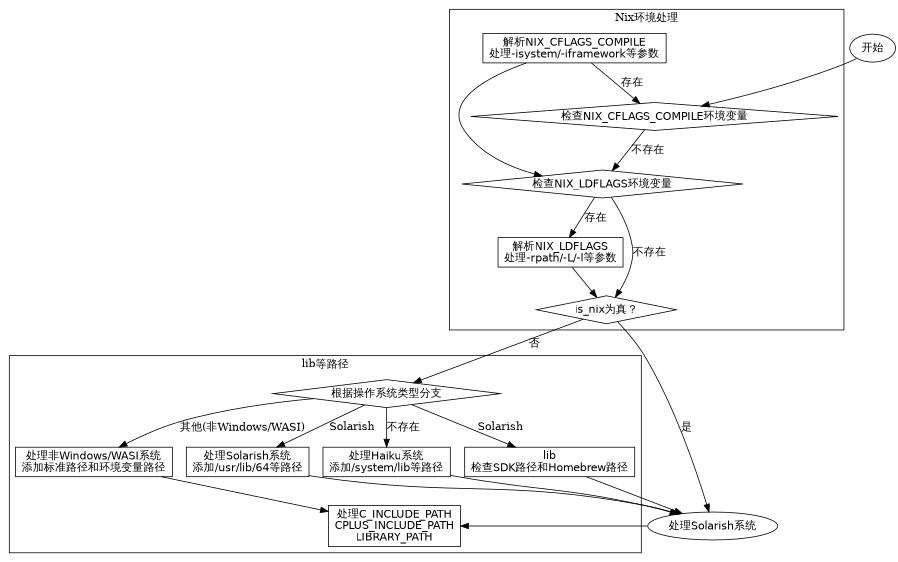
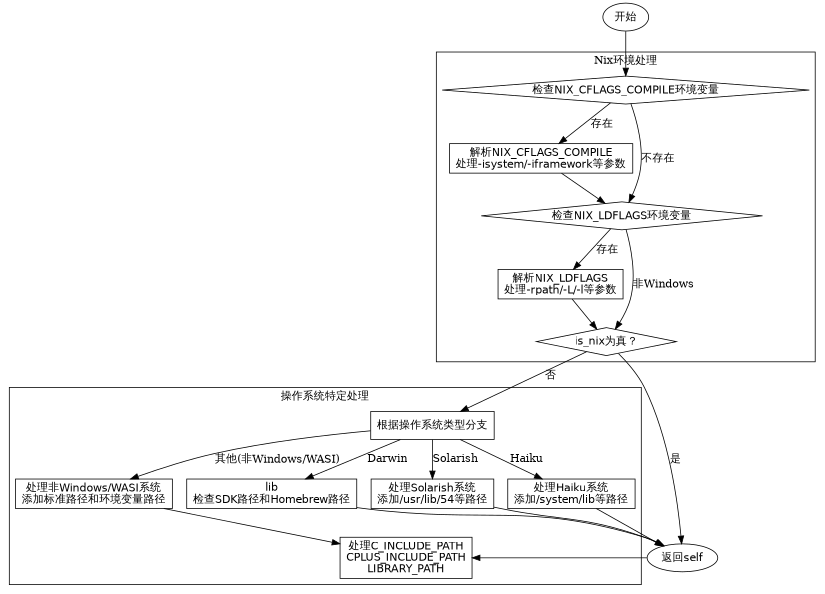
(613, 81) -> (588, 121)
(649, 252) -> (663, 284)
(325, 365) -> (325, 396)
(387, 394) -> (432, 425)
(403, 427) -> (527, 459)
(500, 427) -> (387, 459)
(248, 462) -> (432, 494)
(713, 526) -> (682, 558)
